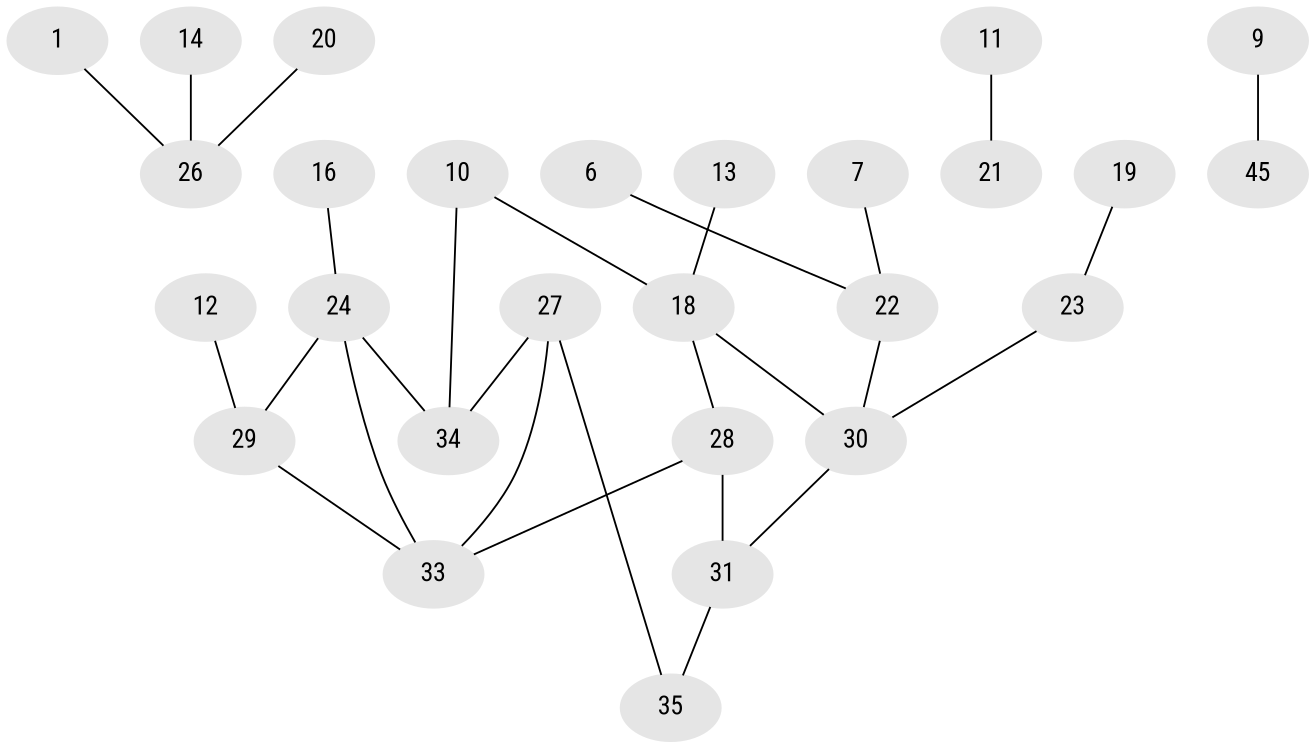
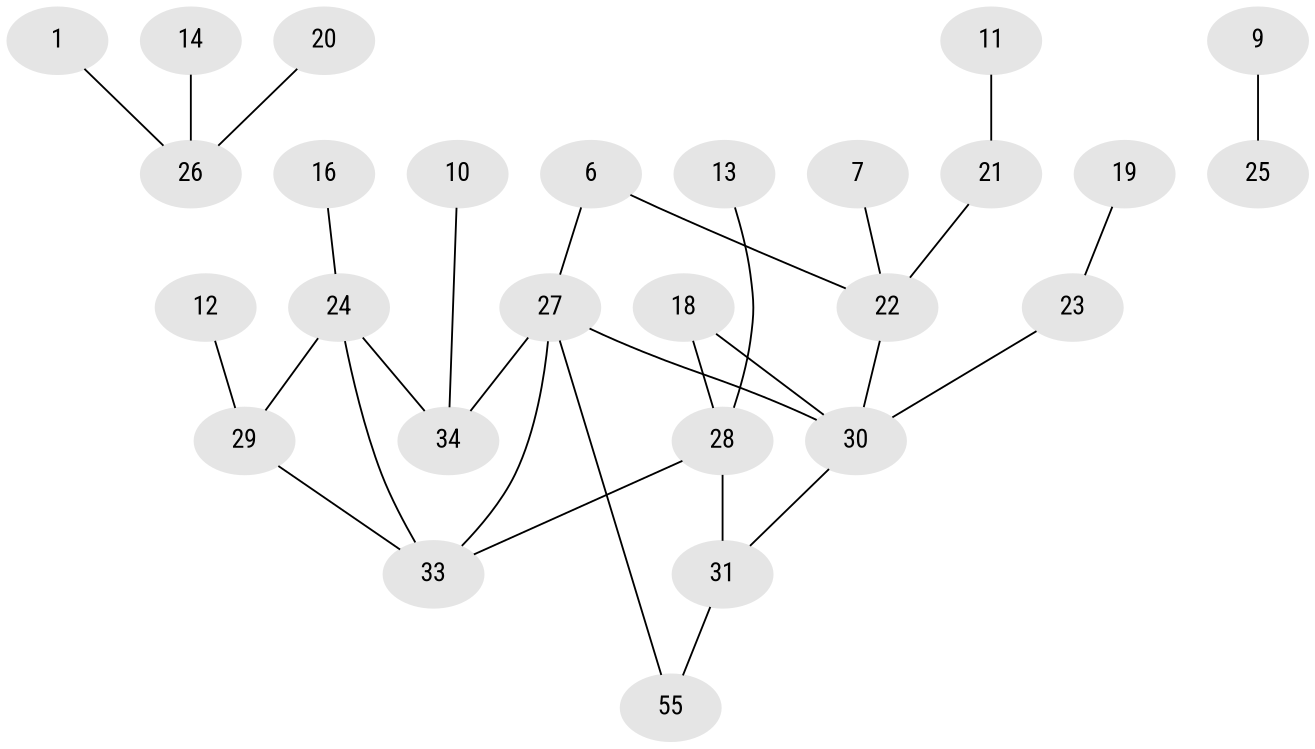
(1258, 174) -> (1258, 174)
none -> (571, 241)
(571, 241) -> none
(704, 241) -> (753, 308)
none -> (939, 241)
none -> (686, 368)
(671, 708) -> (671, 708)
